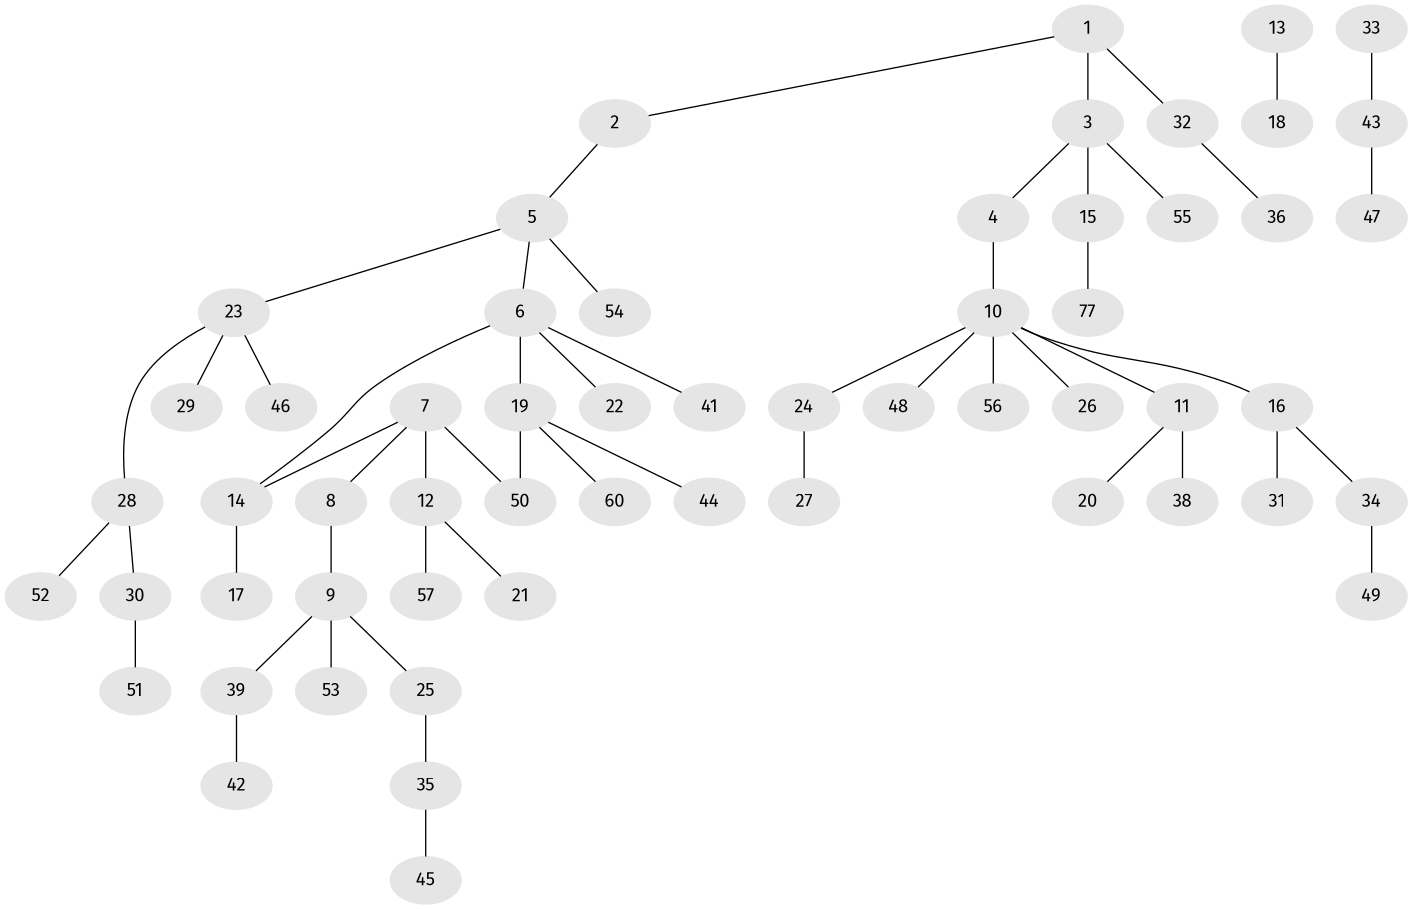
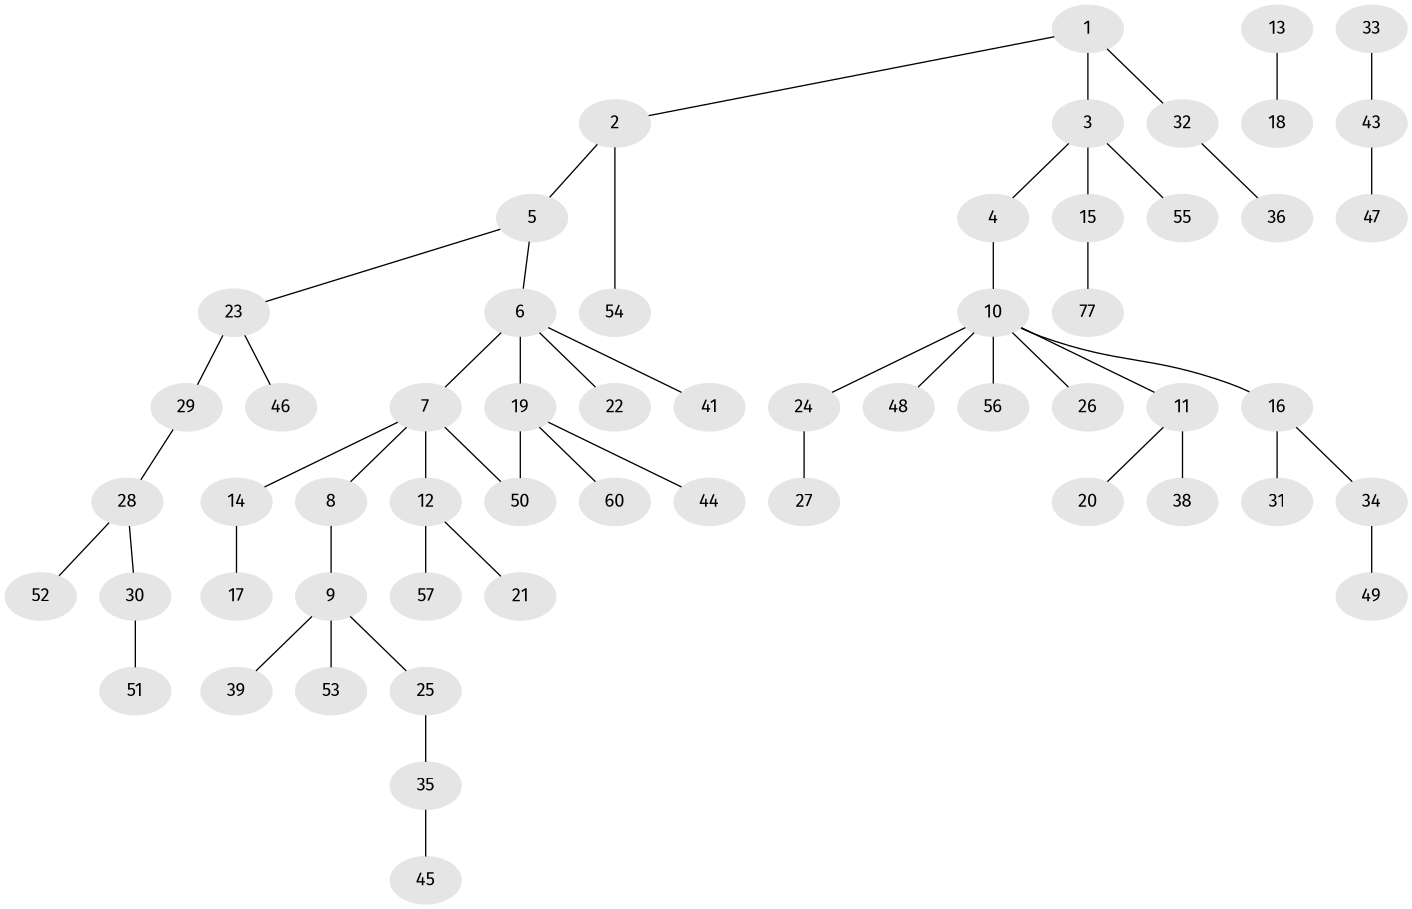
(574, 265) -> (615, 218)
(137, 388) -> (157, 455)
(367, 393) -> (473, 360)
(236, 786) -> none
